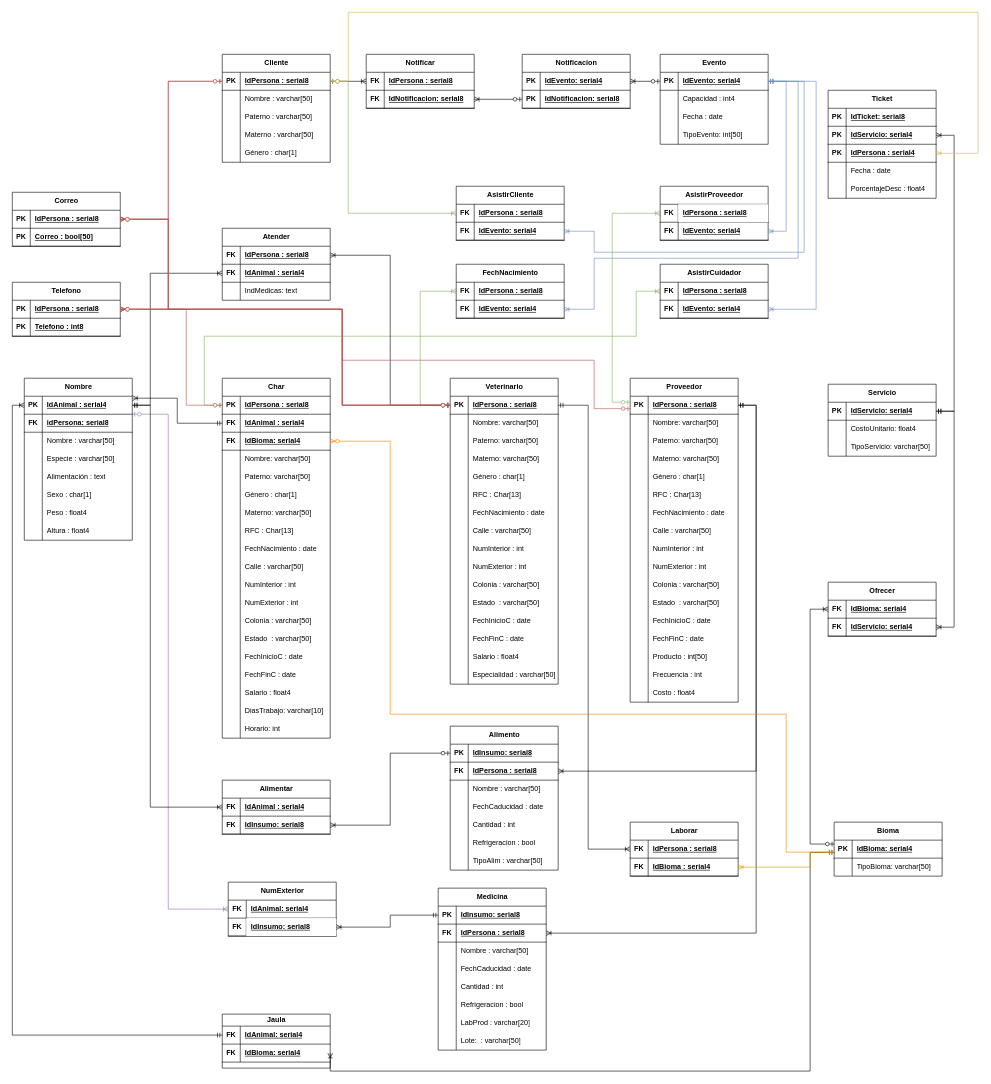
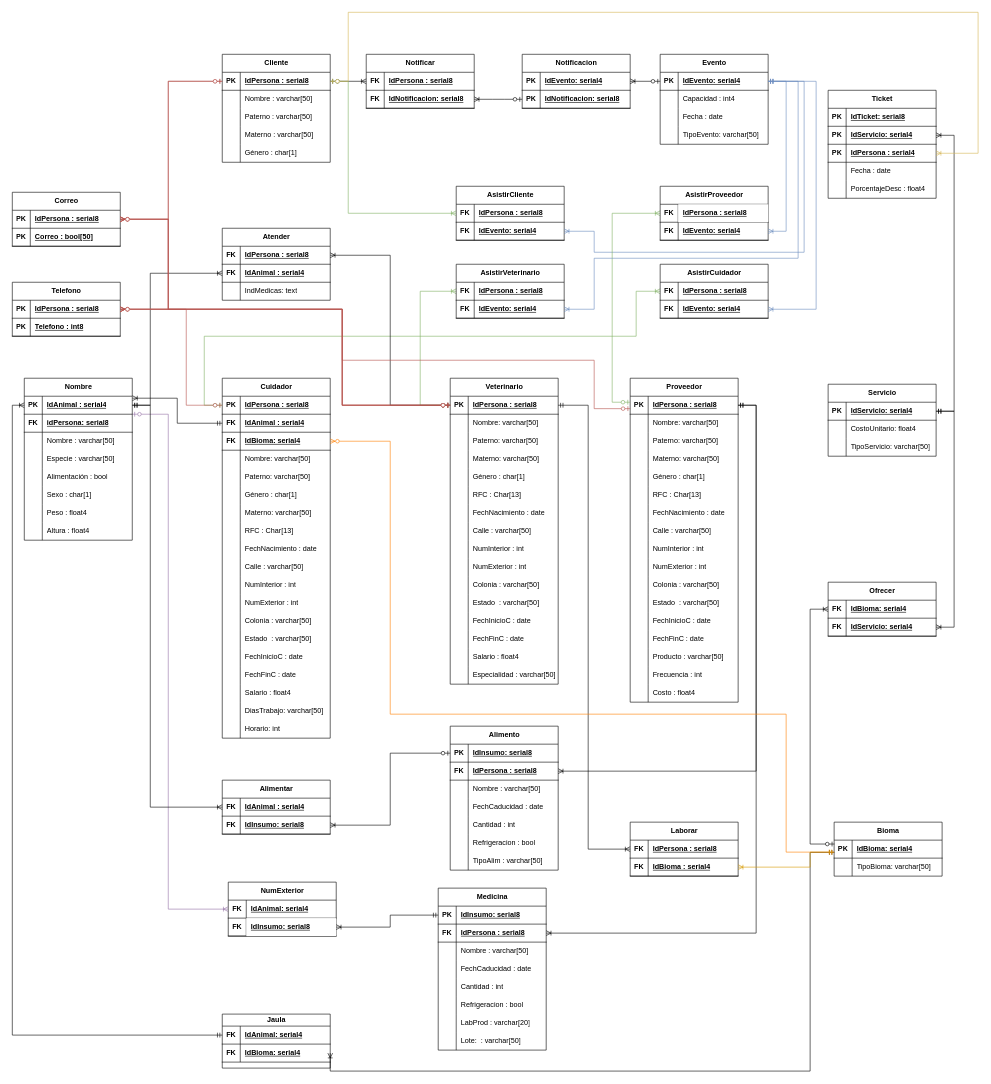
(718, 135) -> (726, 135)
(511, 273) -> (511, 273)
(277, 387) -> (277, 387)
(80, 477) -> (79, 477)
(686, 657) -> (695, 657)
(288, 711) -> (288, 711)
